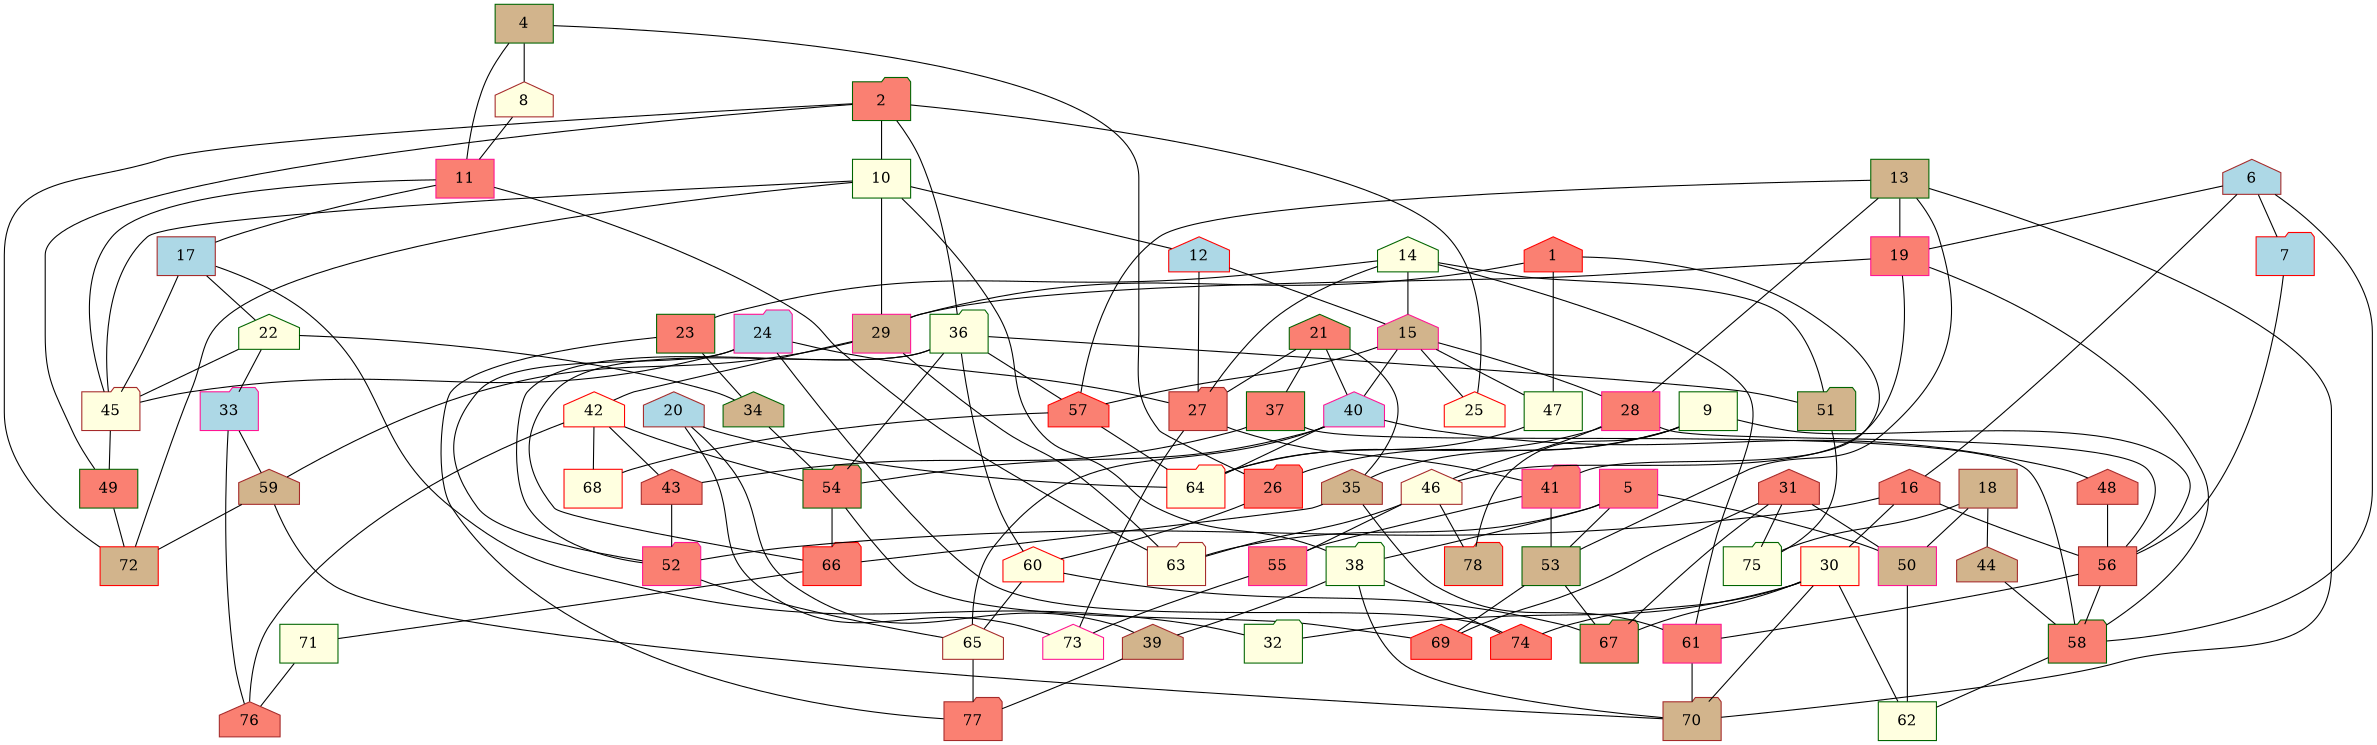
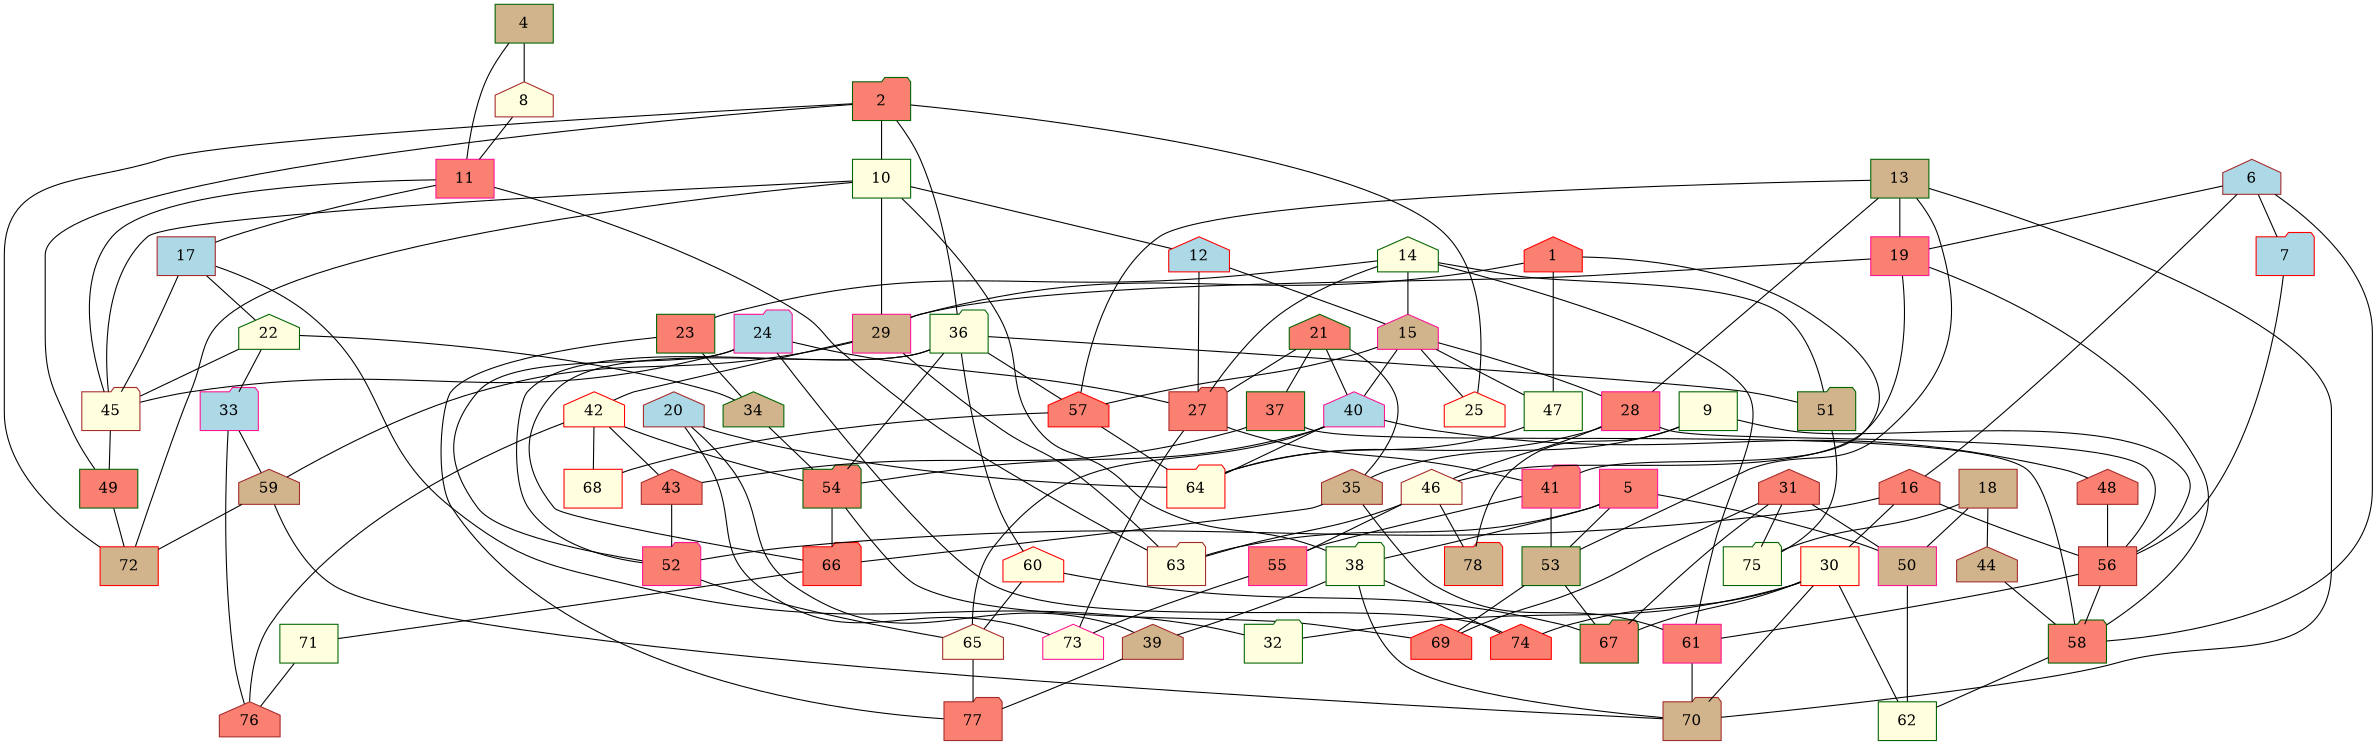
(1273, 489) -> none
